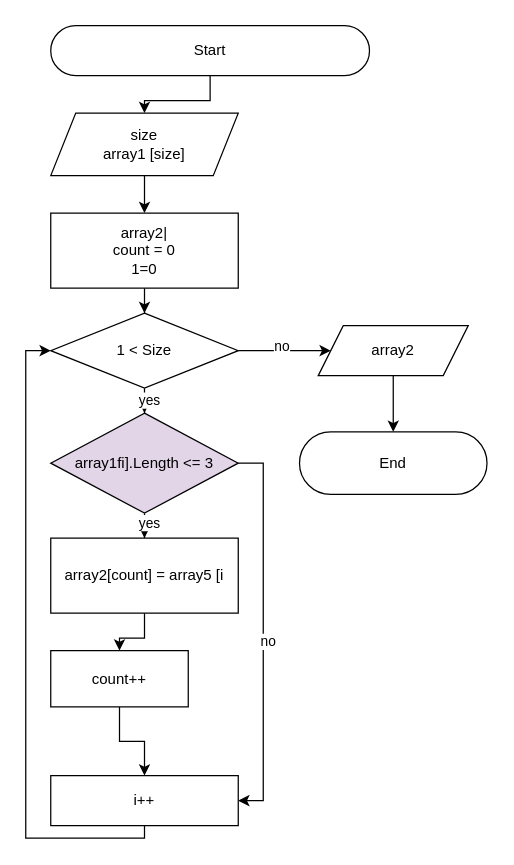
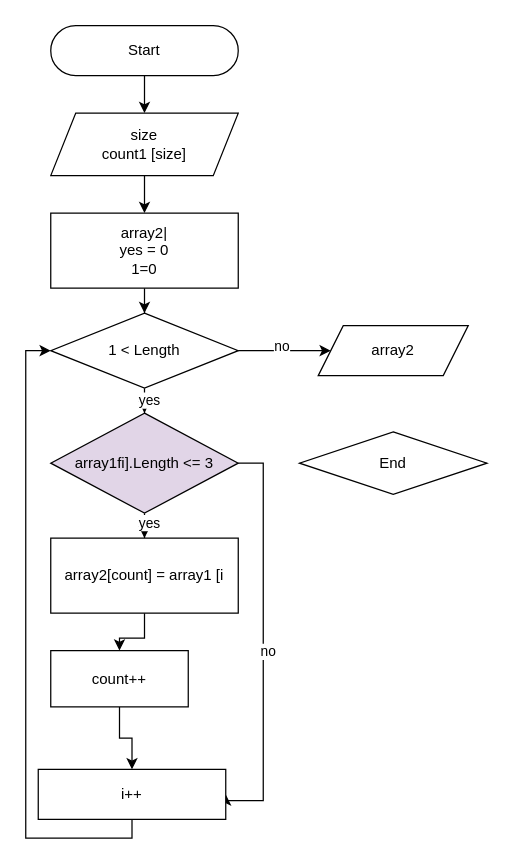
(210, 51) -> (144, 51)
(144, 144) -> (144, 144)
(144, 251) -> (144, 251)
(144, 351) -> (144, 351)
(393, 400) -> none
(393, 463) -> (393, 463)
(144, 576) -> (144, 576)
(144, 801) -> (132, 794)
